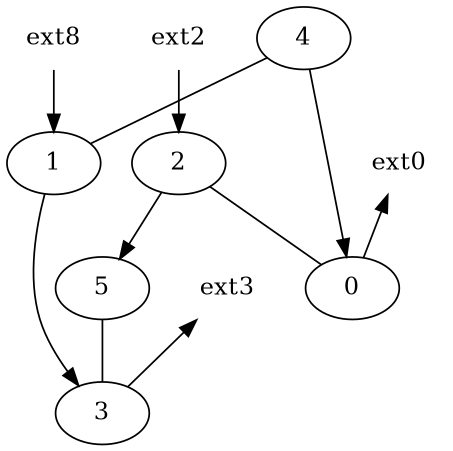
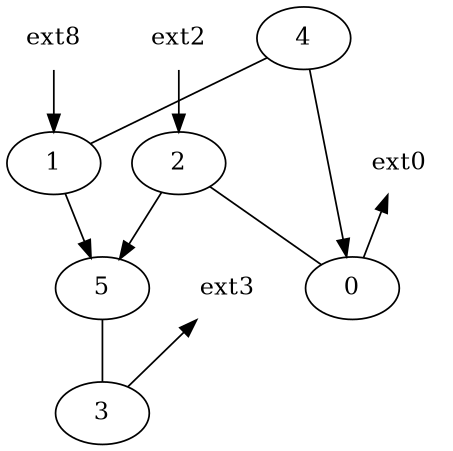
(34, 286) -> (75, 218)
